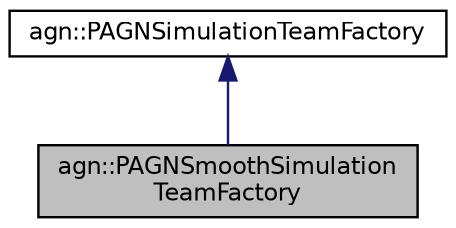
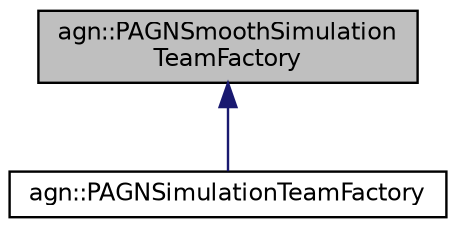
(228, 113) -> (228, 139)
